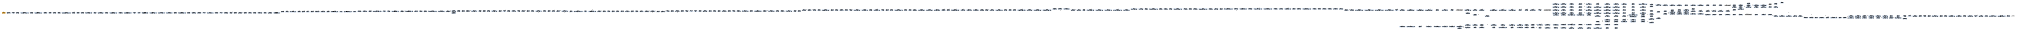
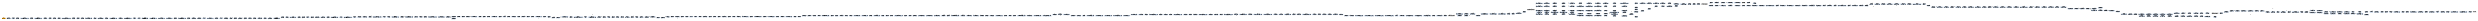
none -> (1755, 6)
